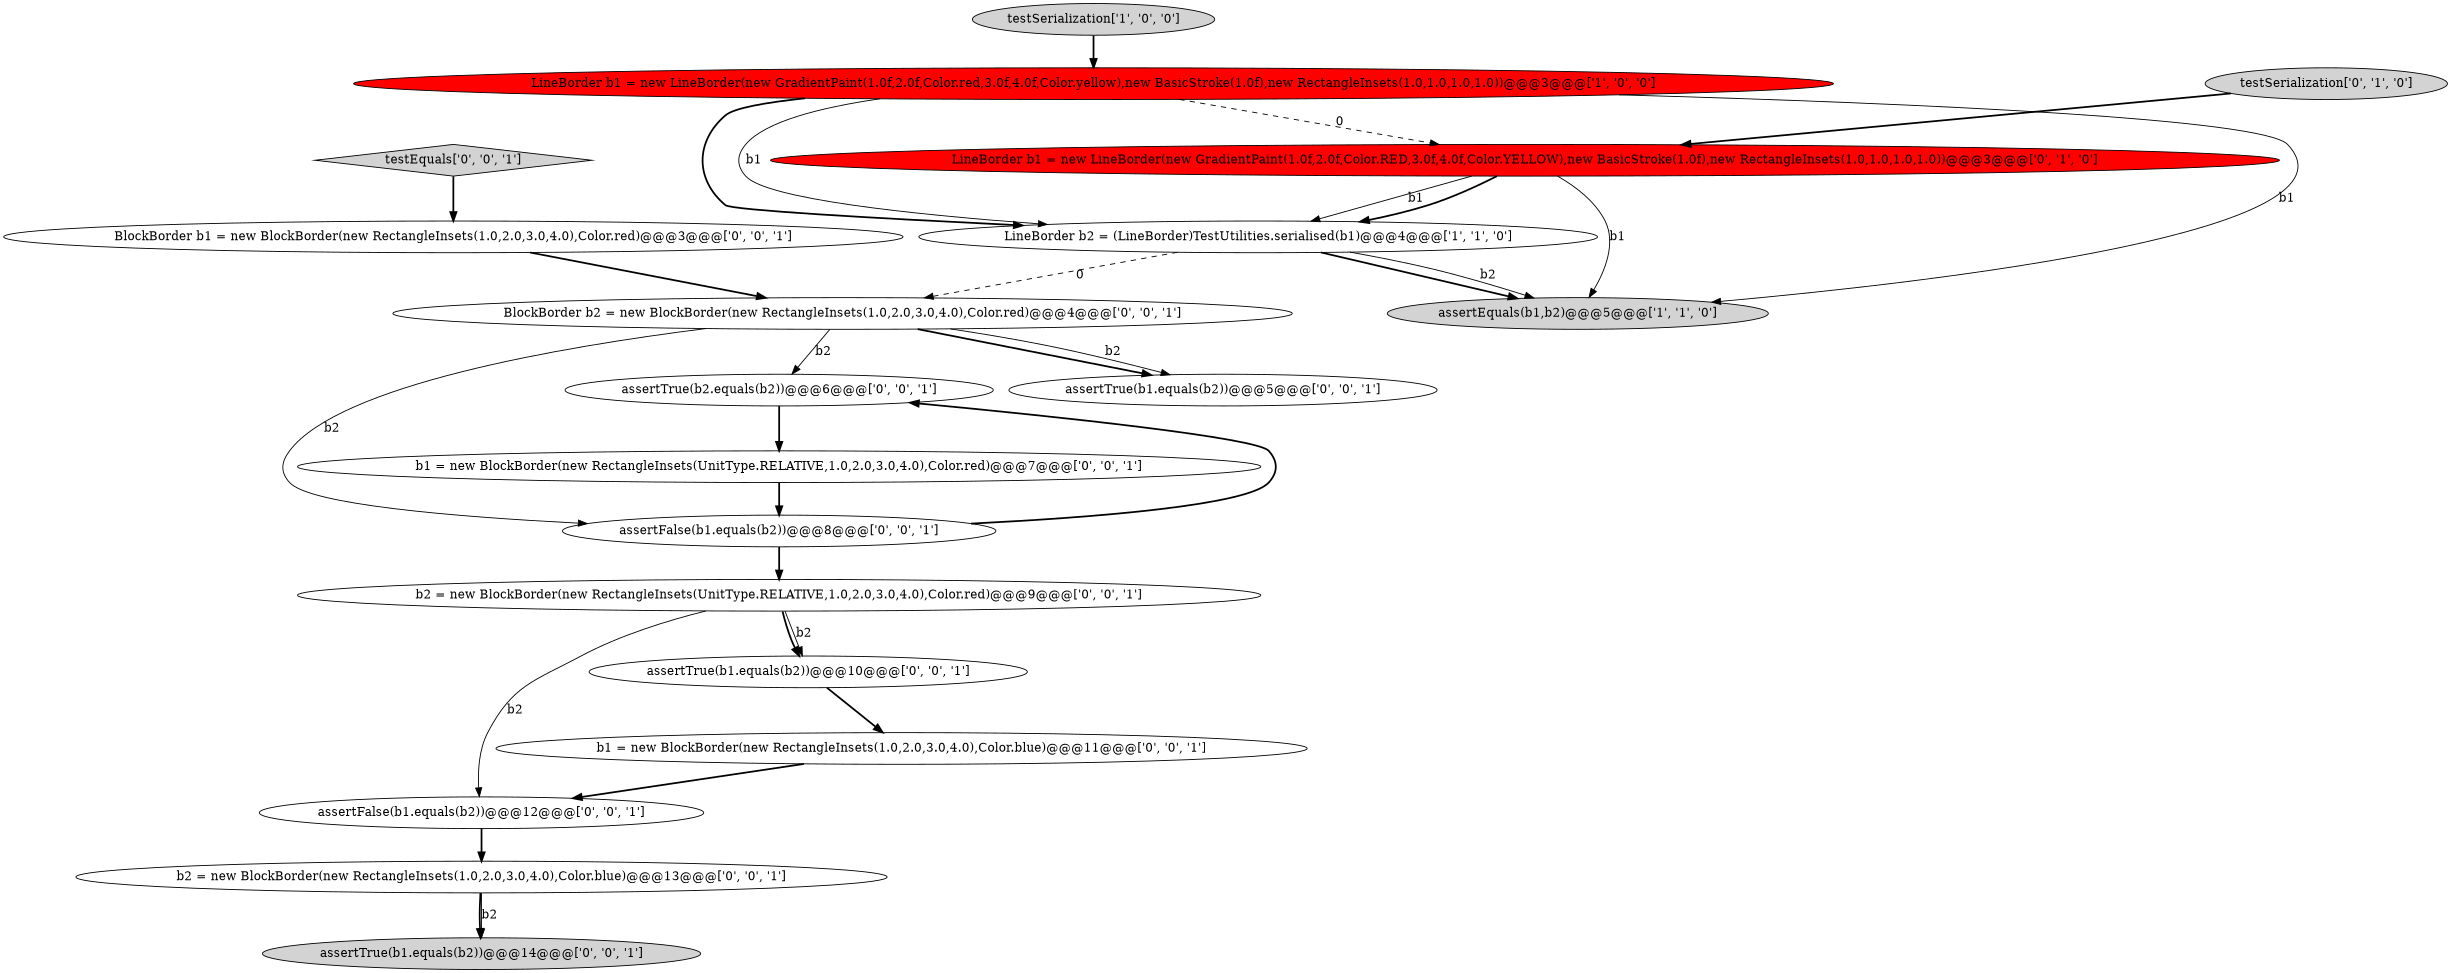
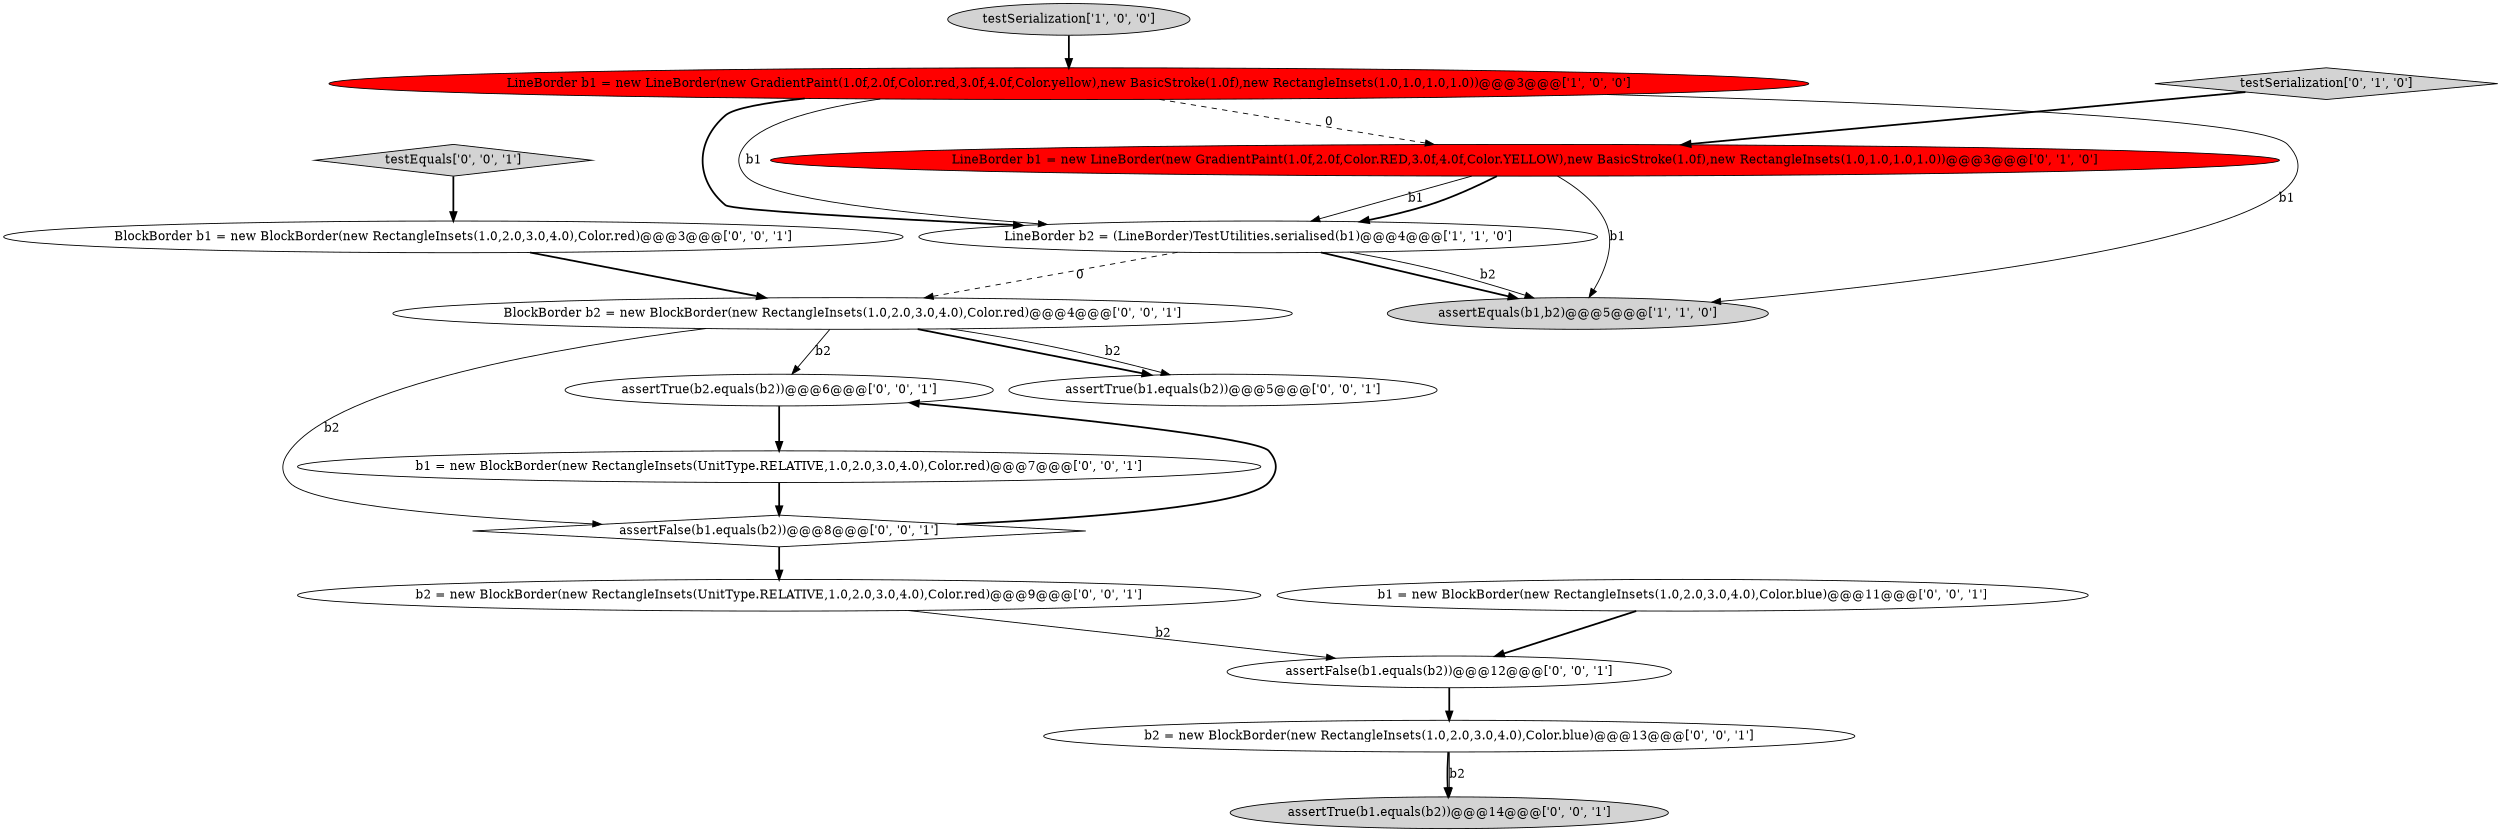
(2326, 84) -> (2326, 84)
(779, 531) -> (779, 531)
(808, 672) -> none
